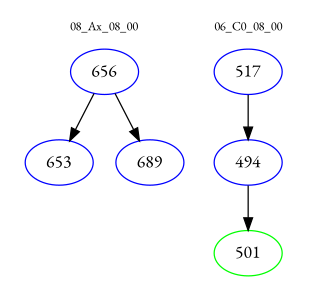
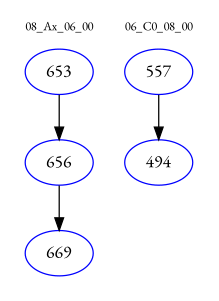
(105, 27) -> (60, 27)
(248, 72) -> (159, 72)
(85, 112) -> (59, 111)
(150, 163) -> (59, 253)
(248, 253) -> none
